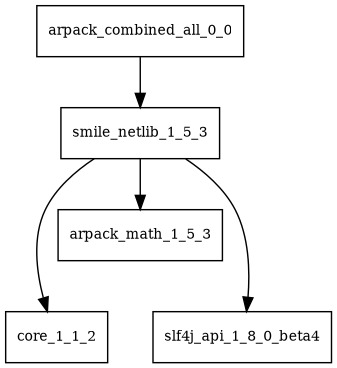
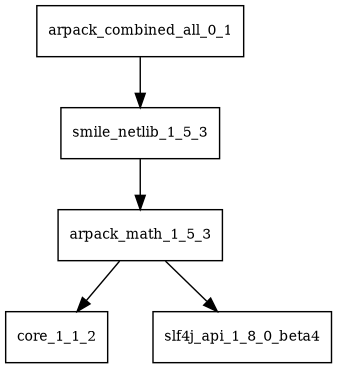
(140, 31) -> (140, 31)
(42, 218) -> (103, 281)
(239, 218) -> (186, 281)
